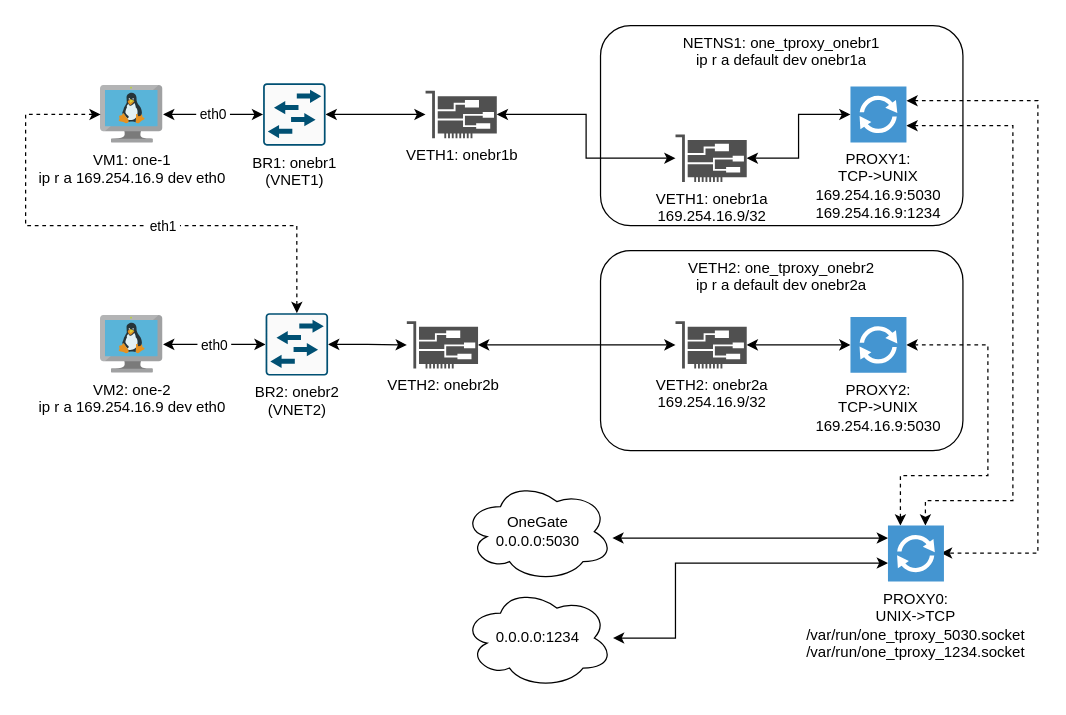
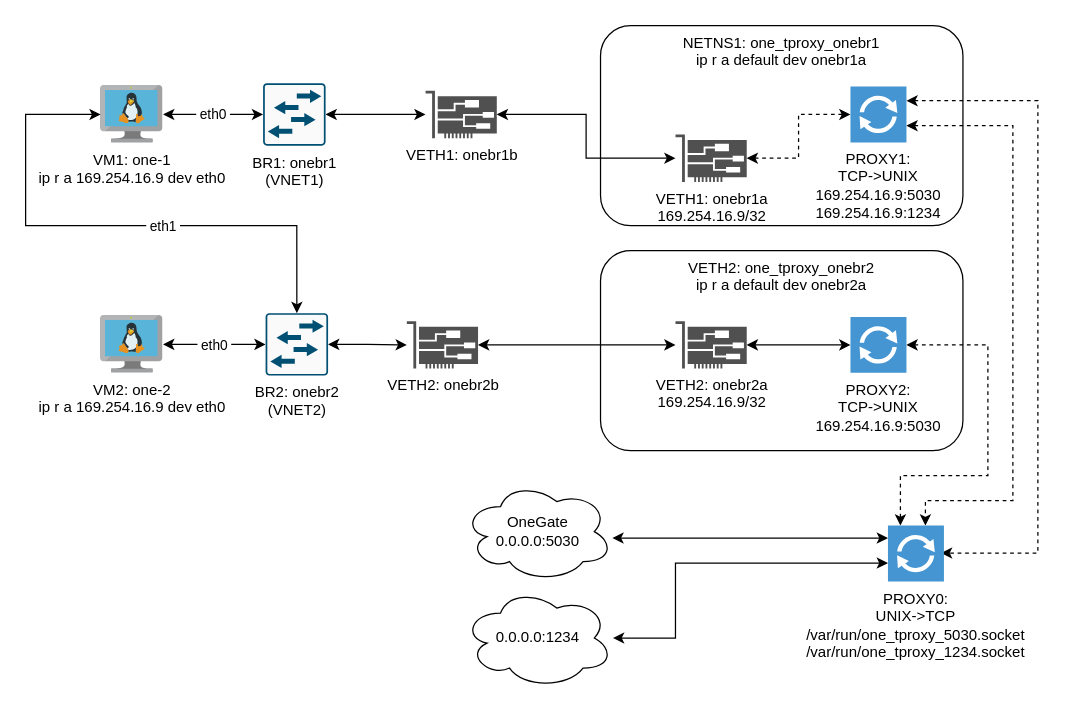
(799, 138) -> (799, 138)
(26, 199) -> (26, 199)
